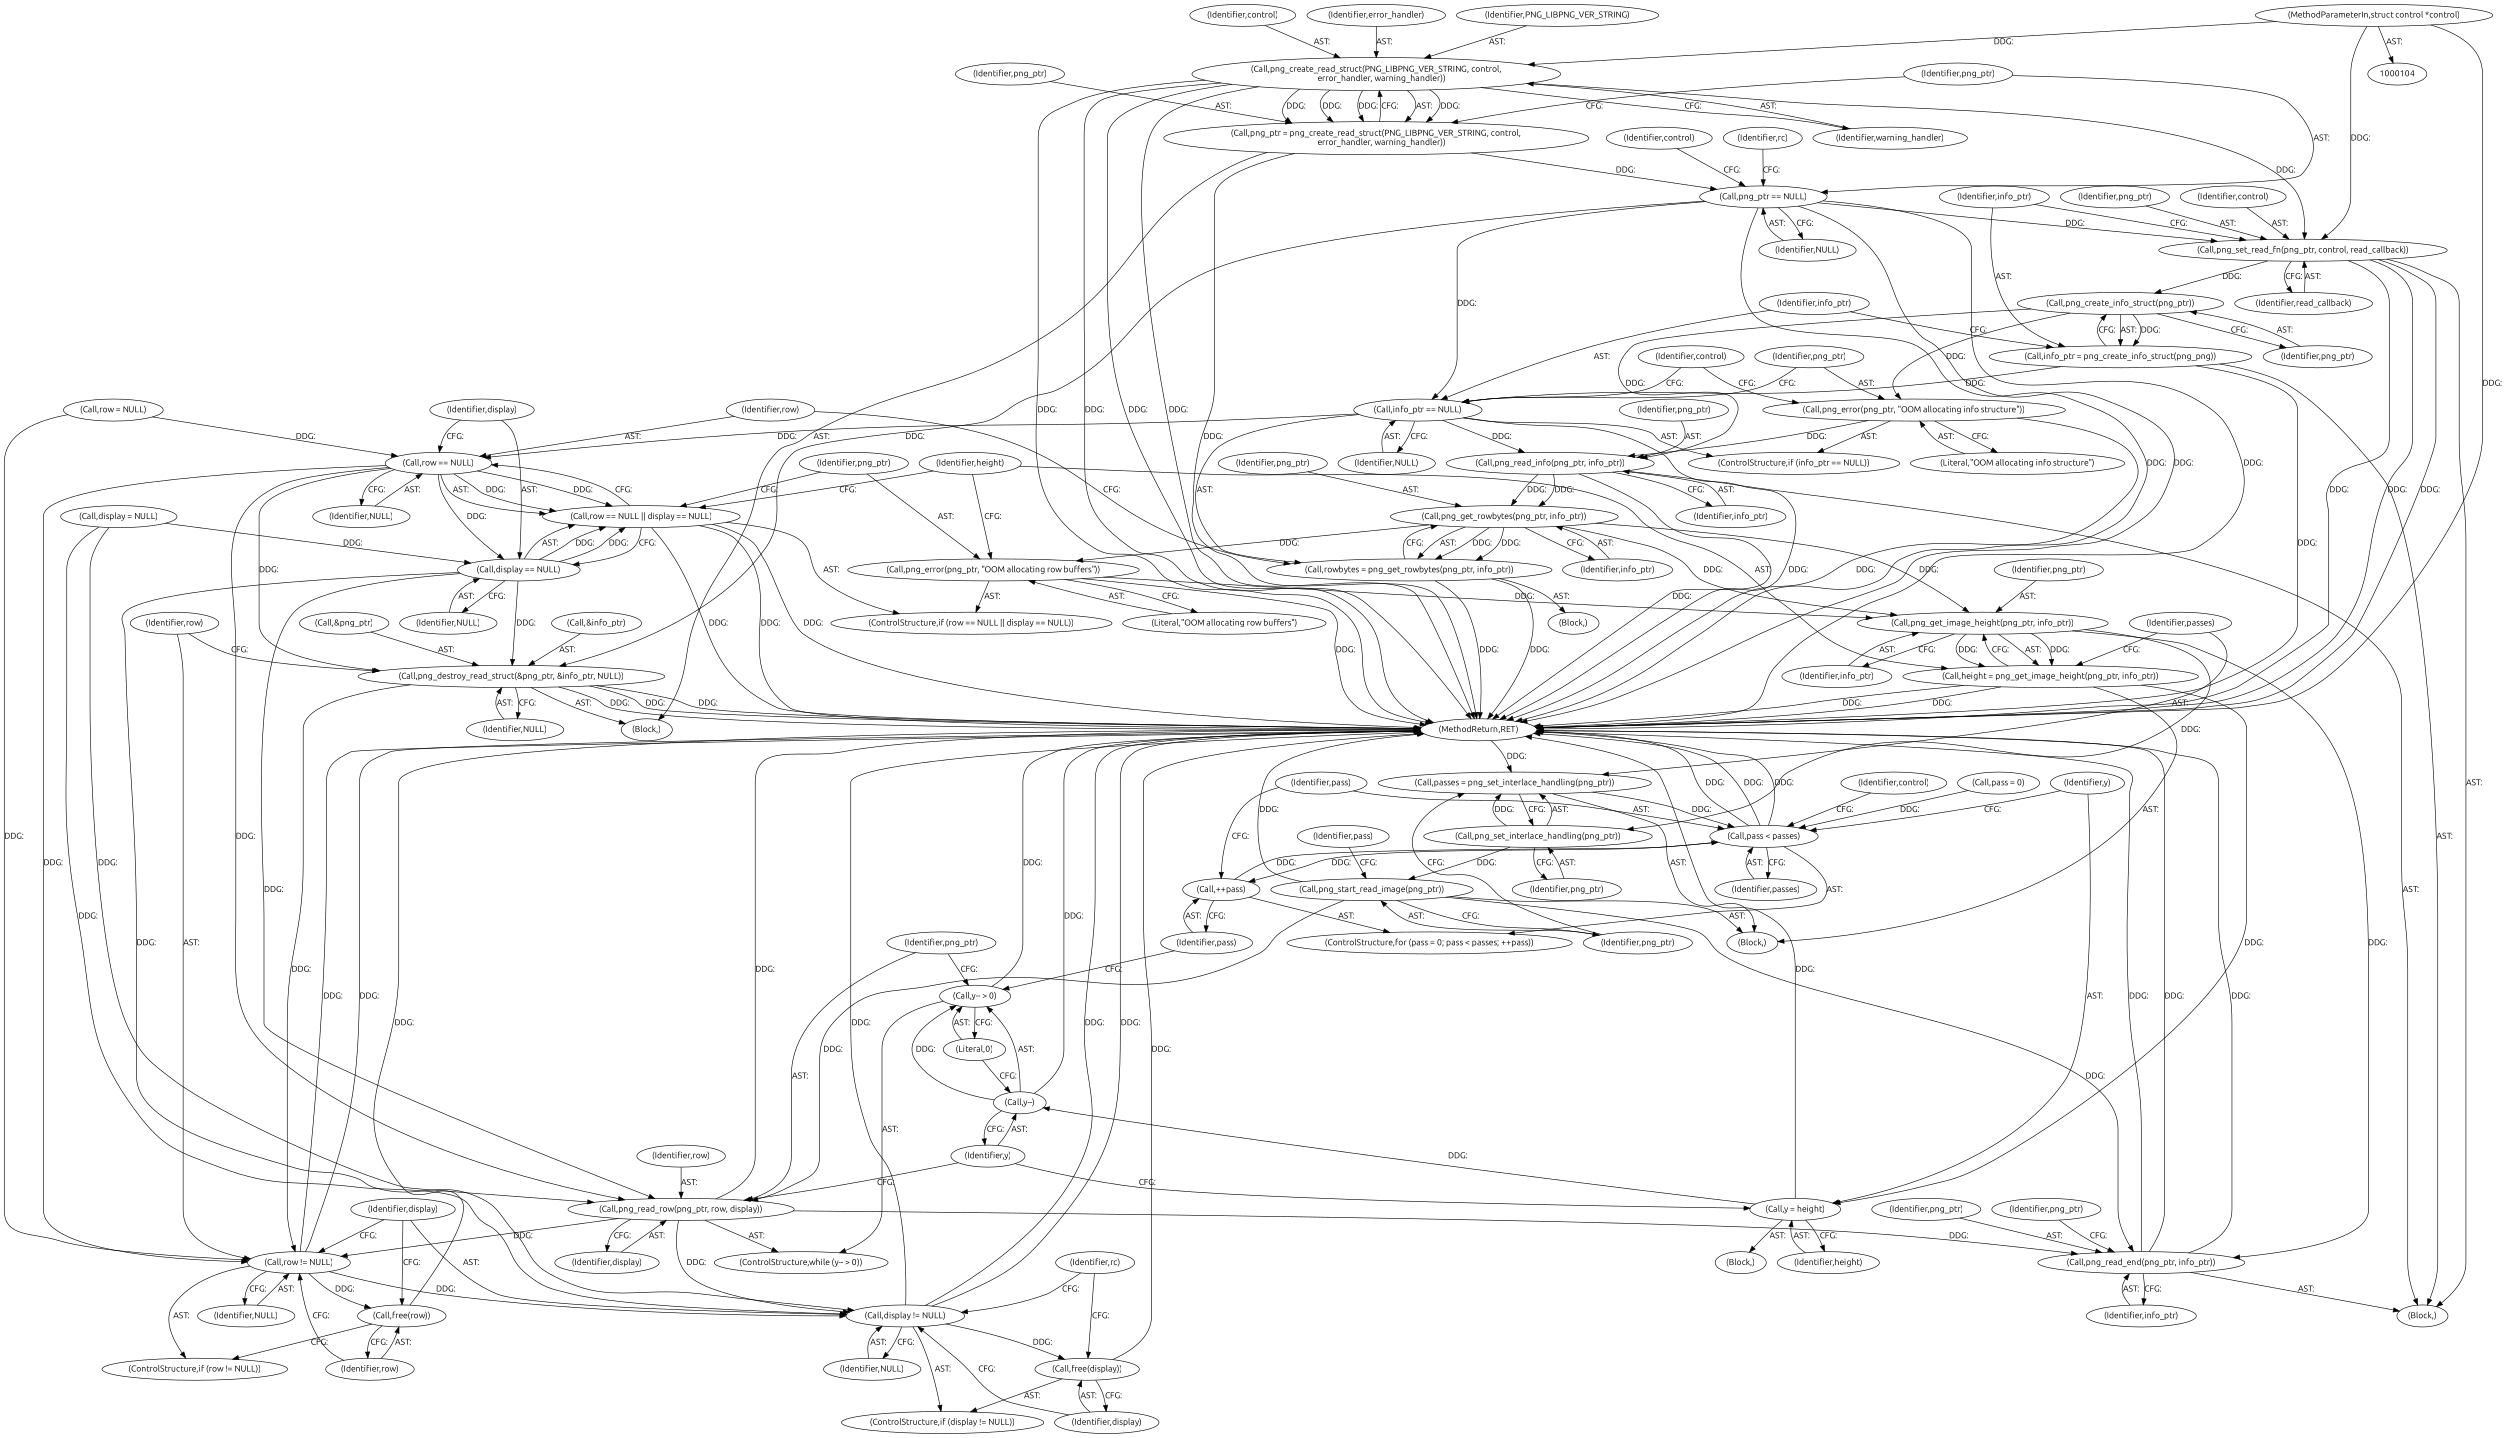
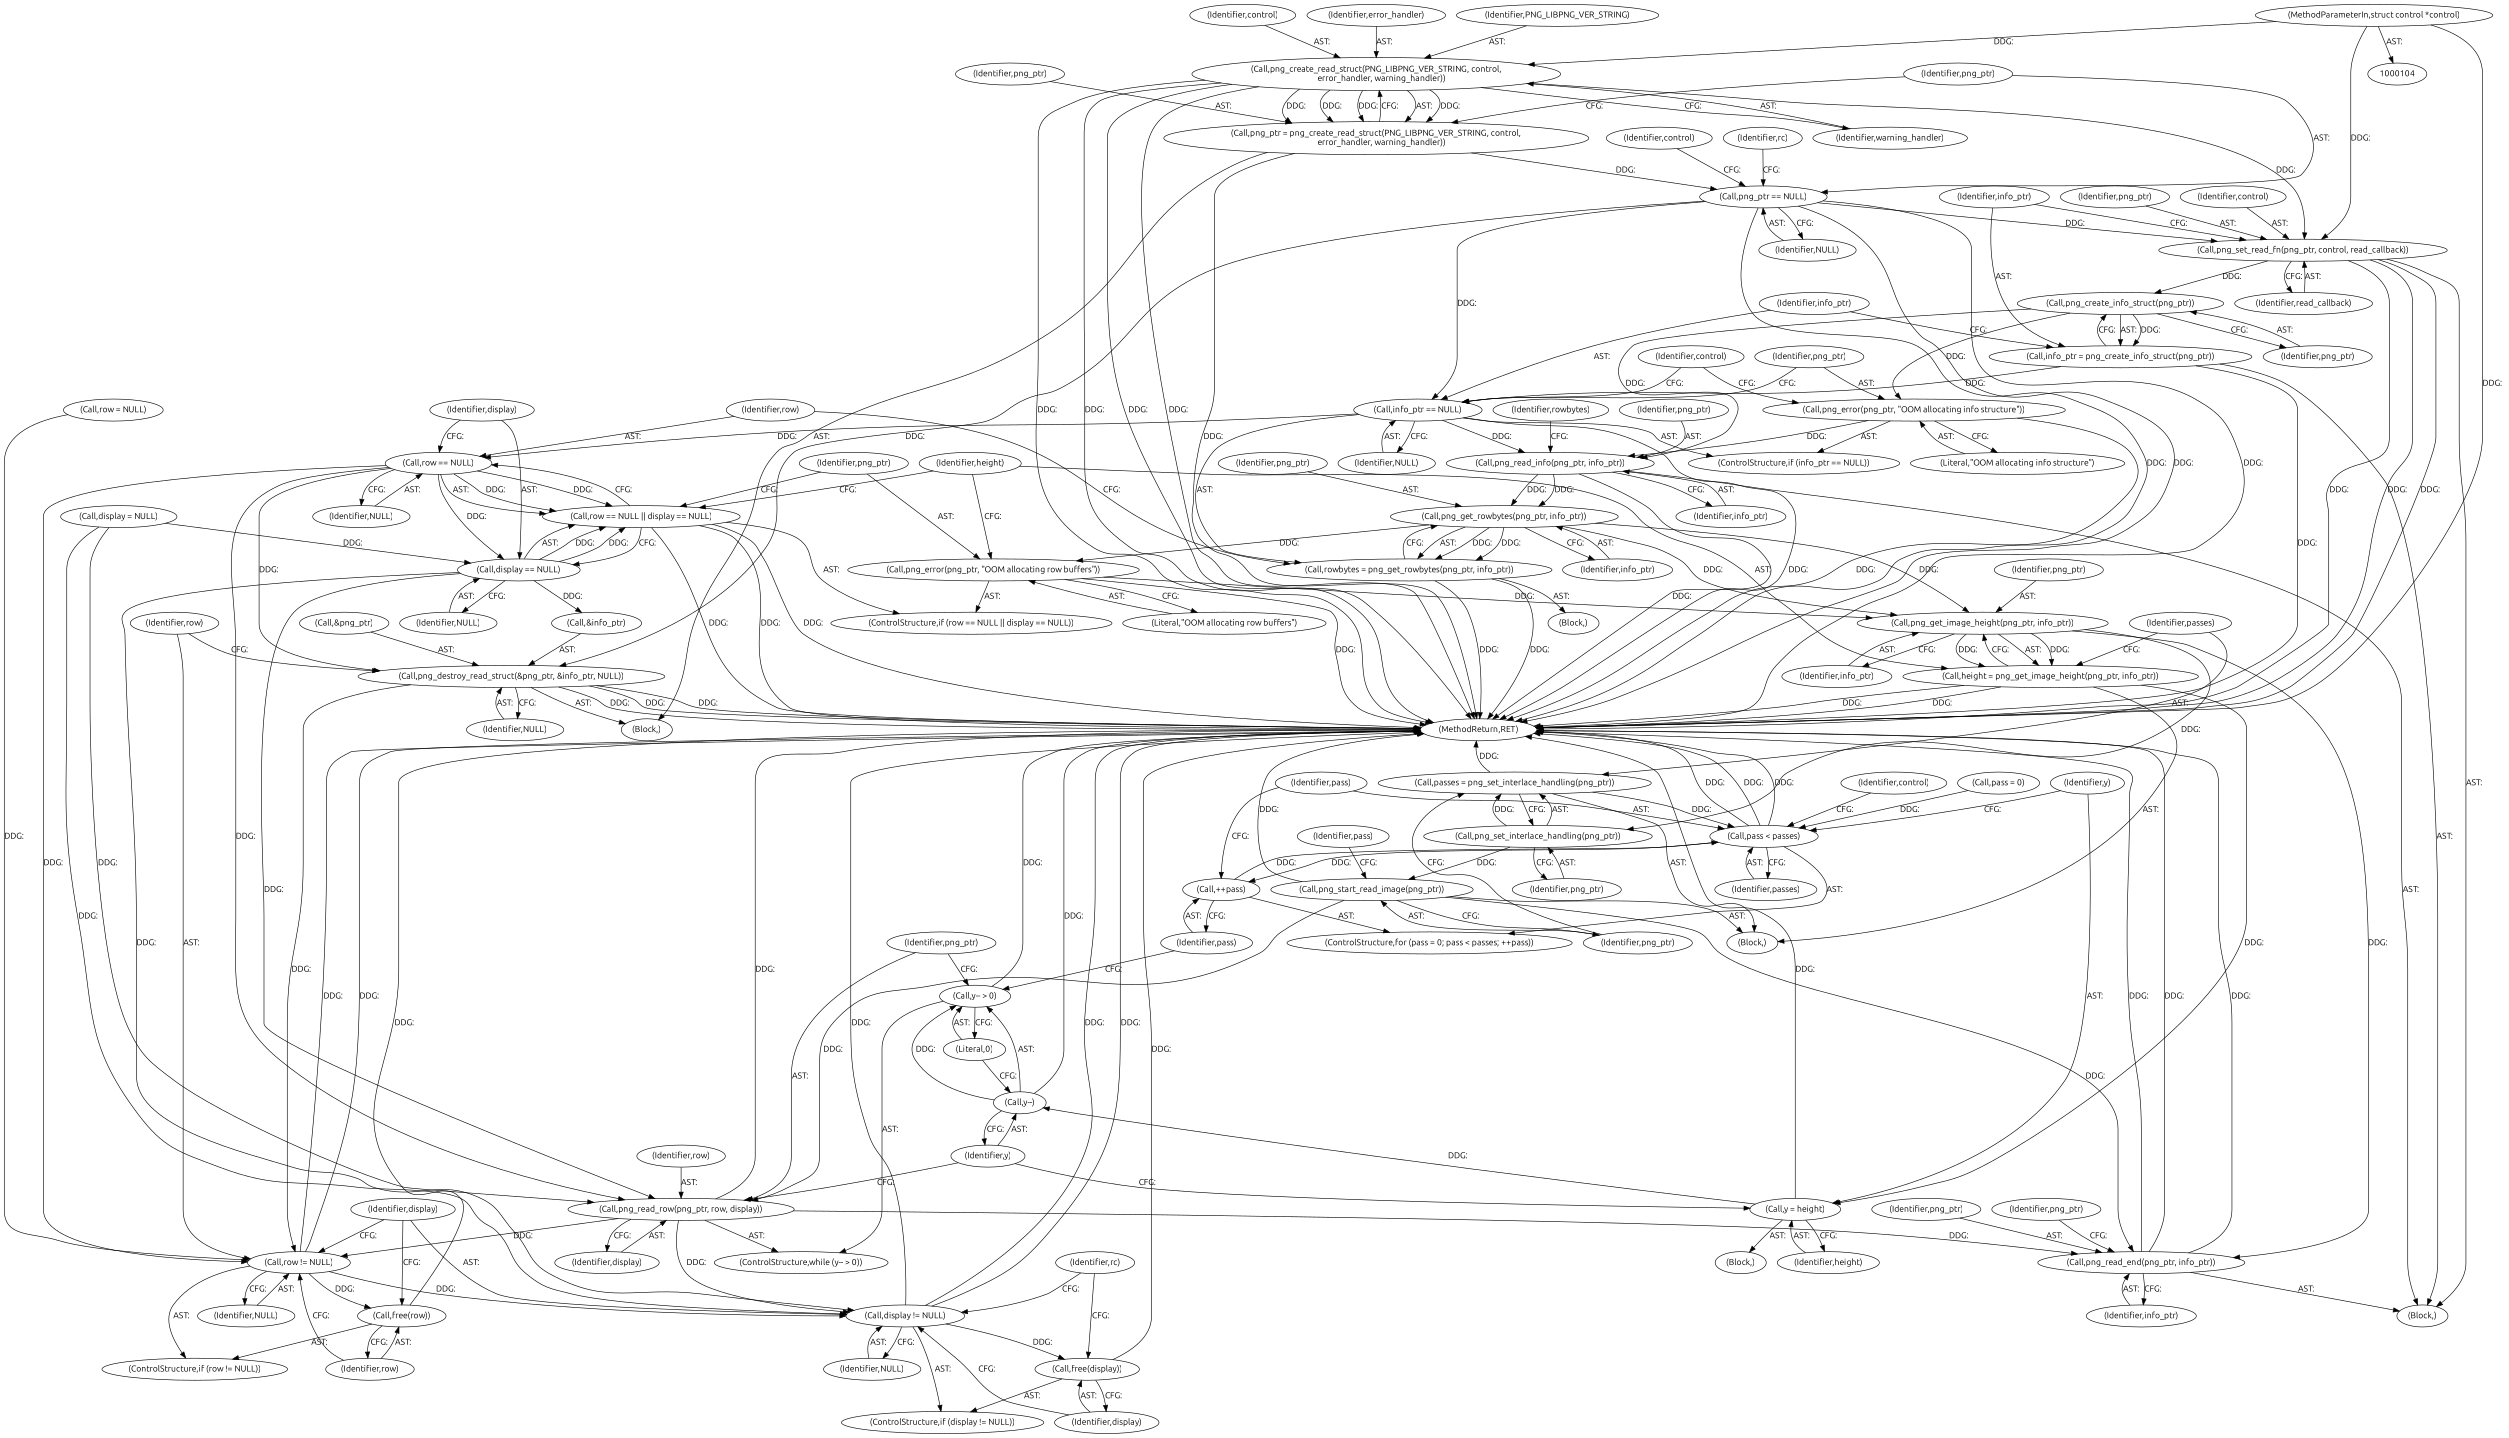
(2120, 357) -> (2120, 357)
none -> (1551, 410)
(272, 436) -> none
(515, 620) -> (555, 595)
(1502, 752) -> (1480, 762)
(321, 1343) -> (321, 1343)
